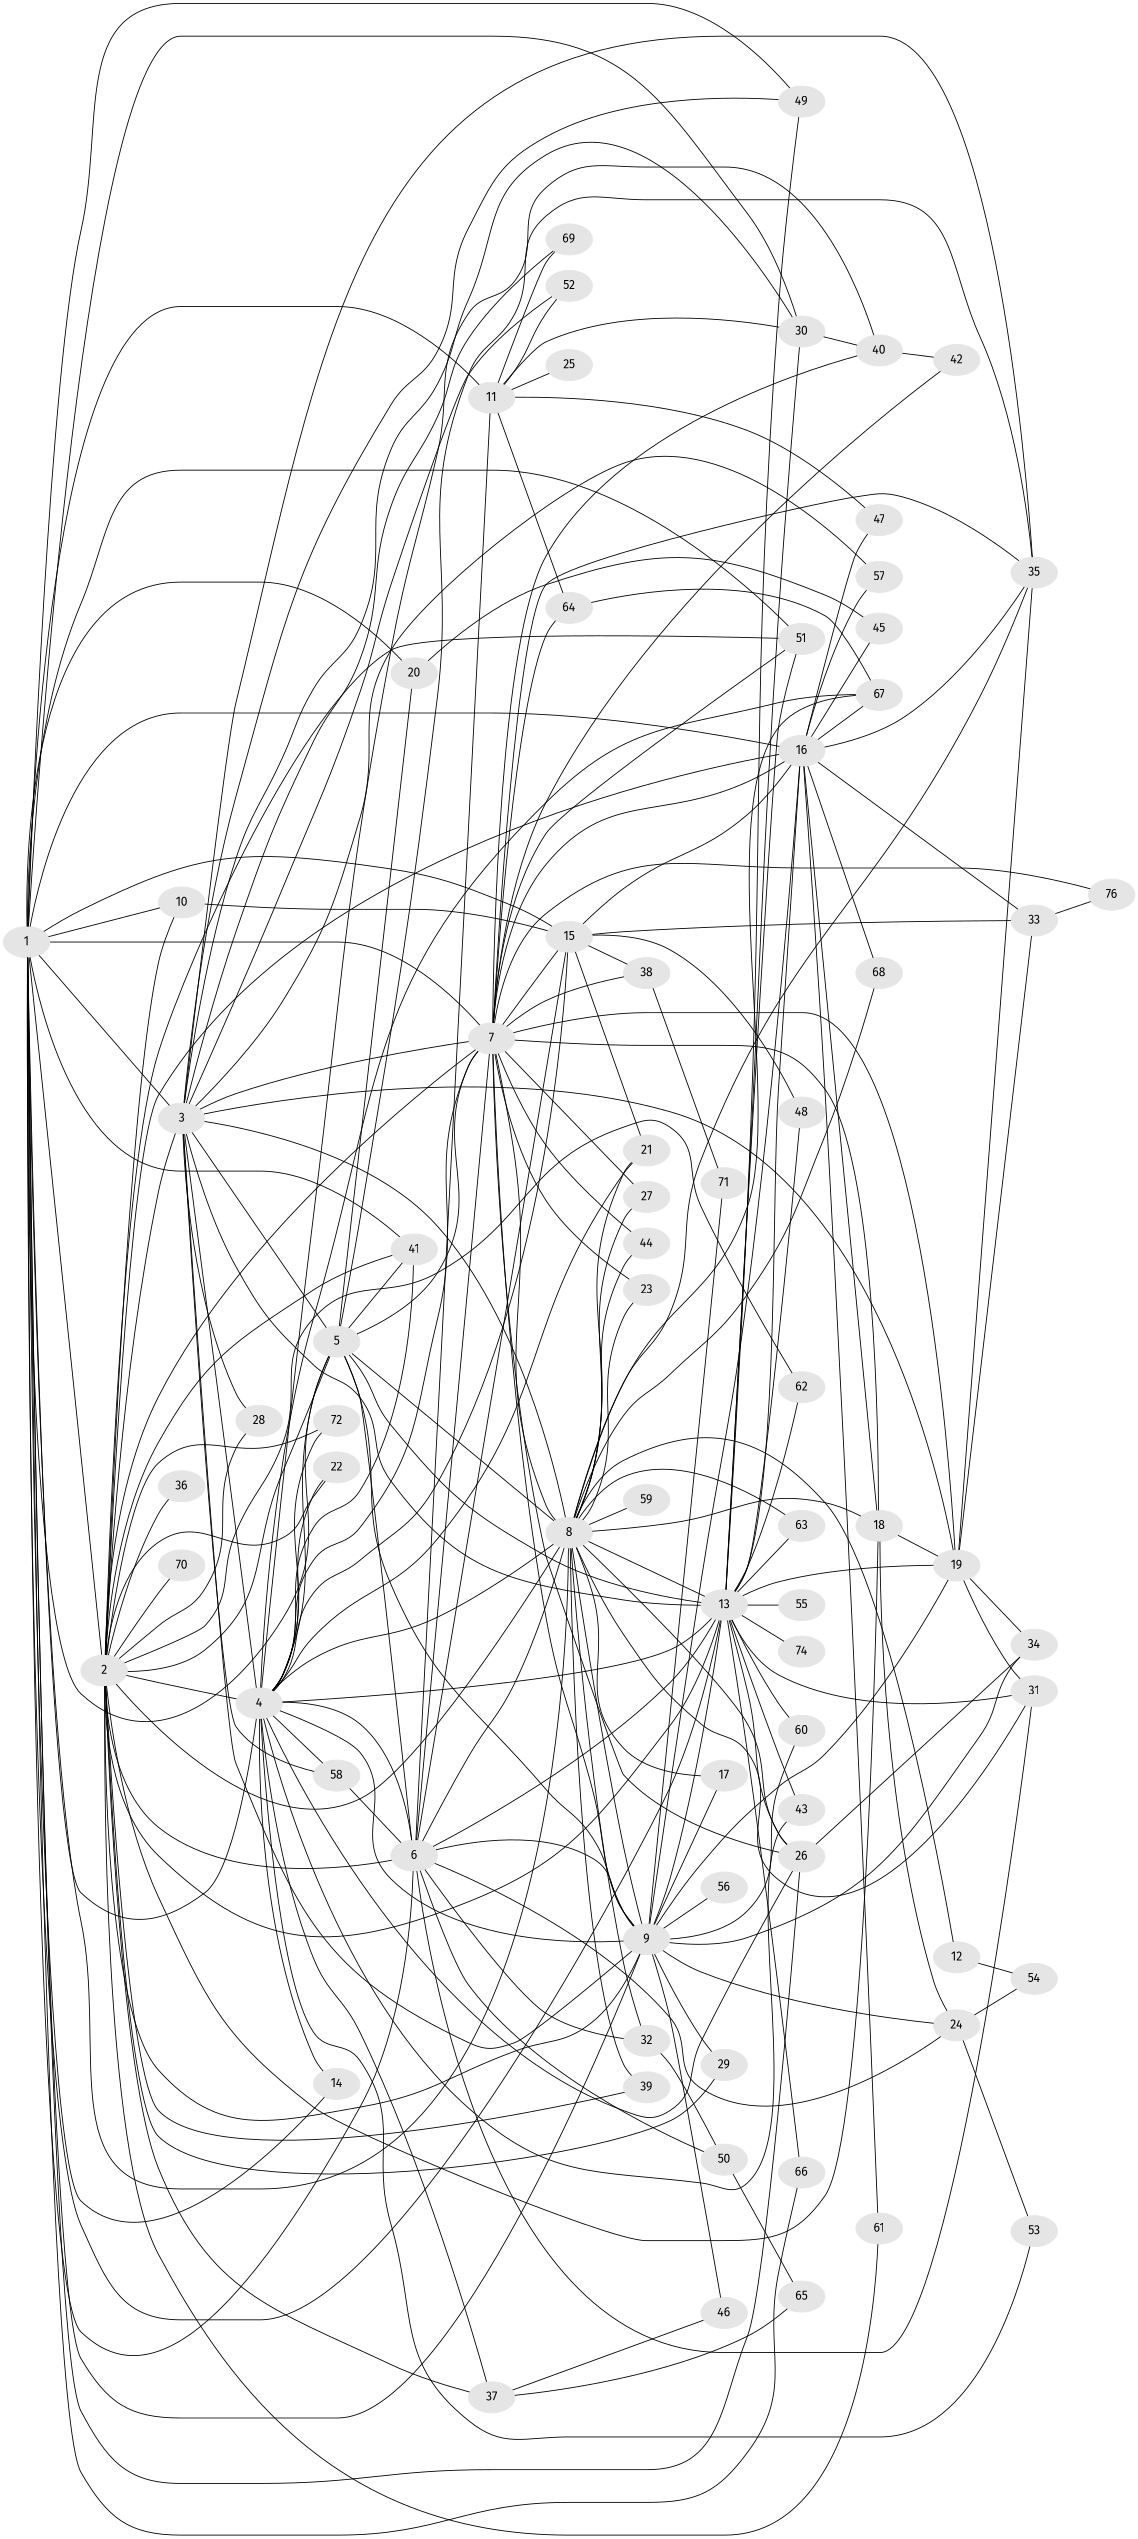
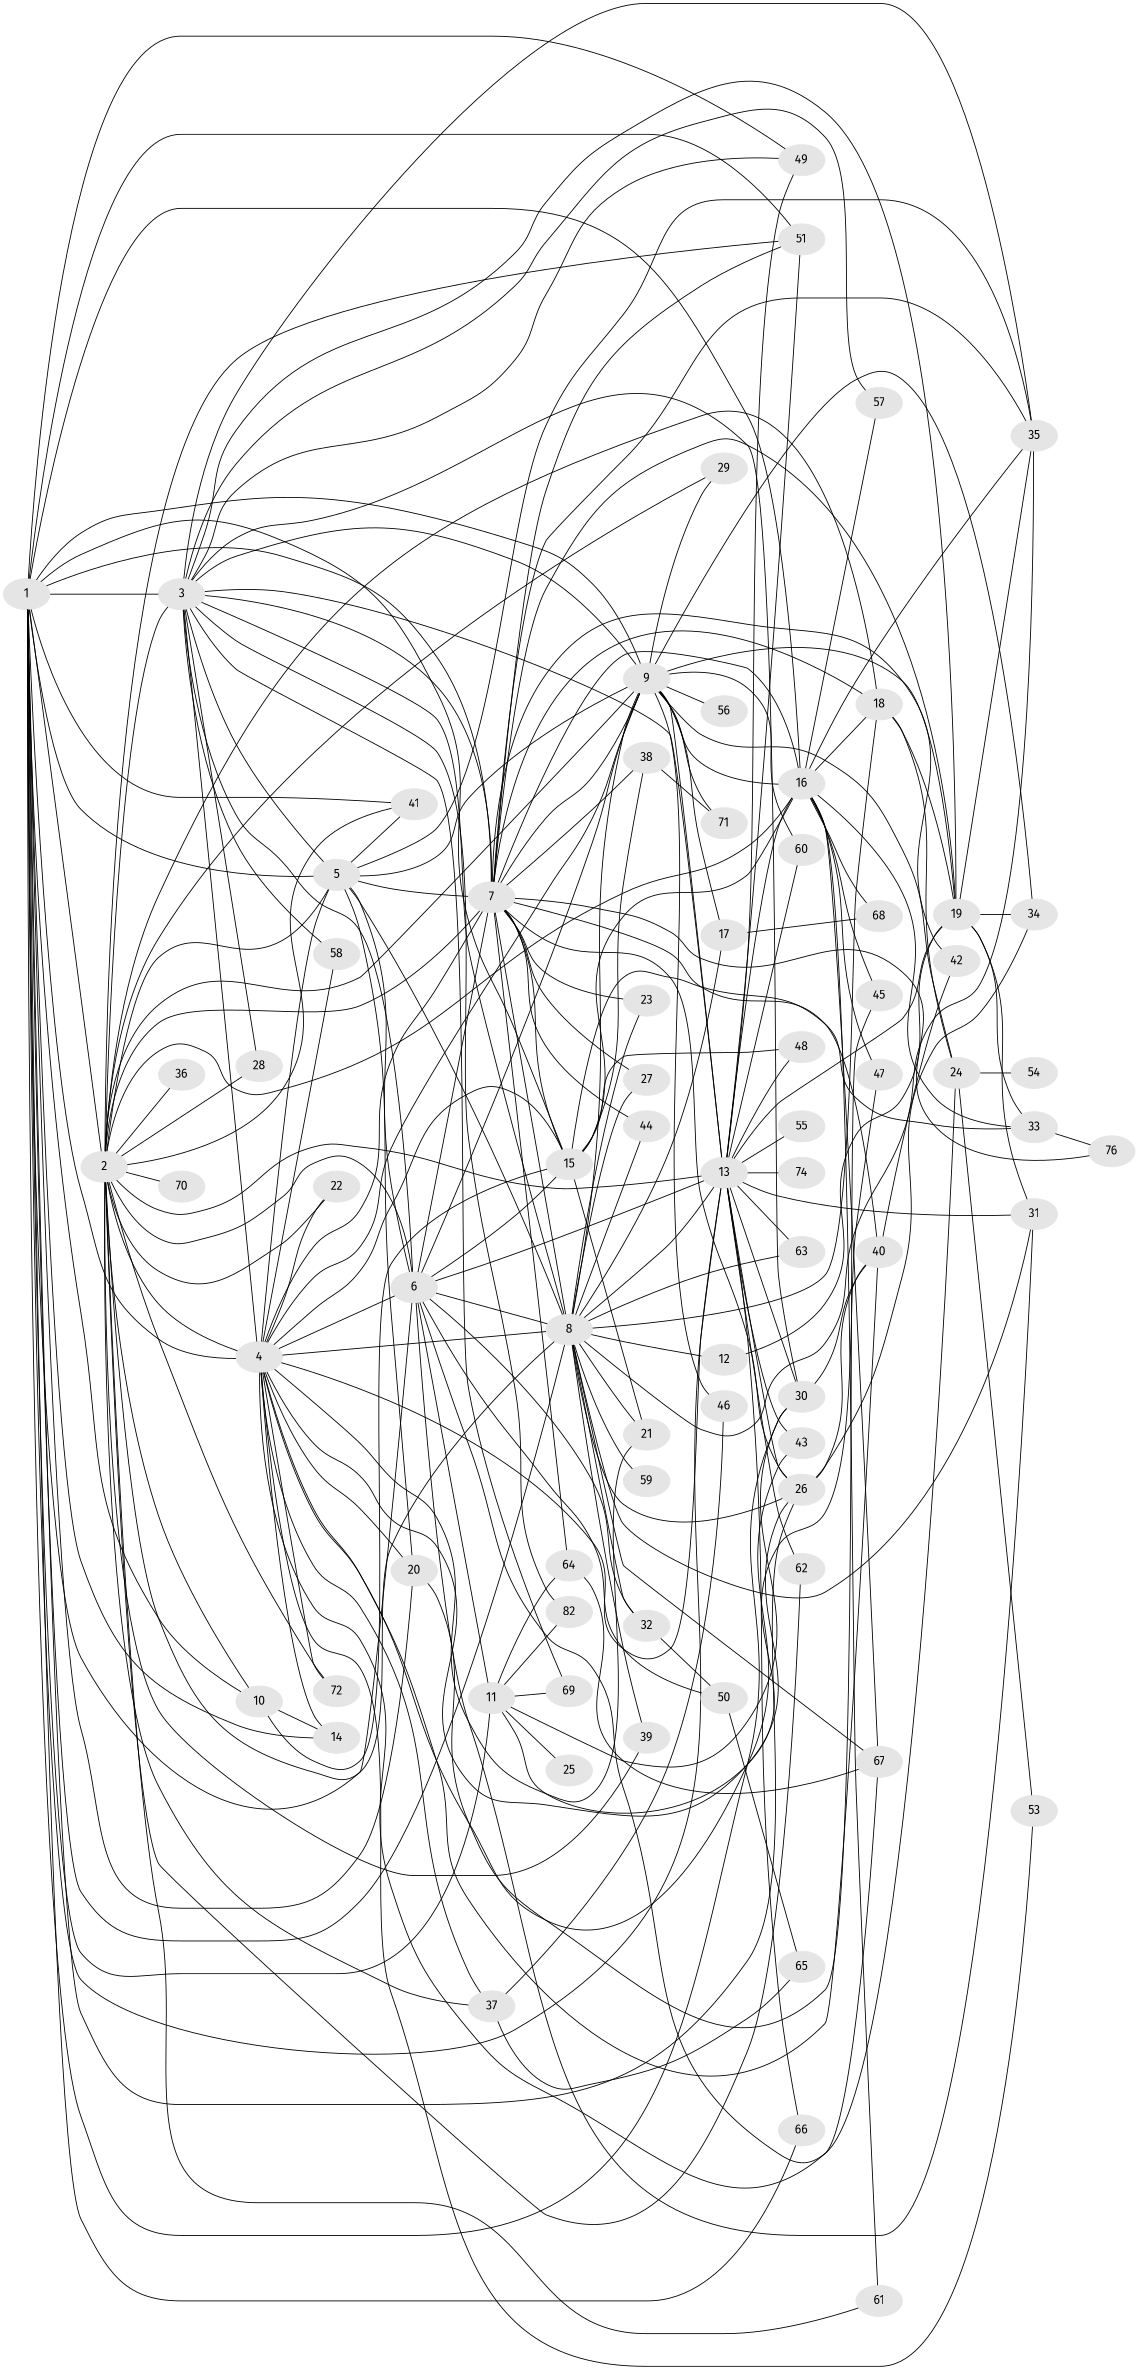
(569, 286) -> (569, 1612)
(760, 1276) -> (802, 926)
none -> (842, 1372)
(361, 1489) -> (320, 1475)
(493, 1524) -> none
none -> (298, 1720)
(379, 1820) -> (347, 917)
(1000, 1969) -> (895, 1107)
